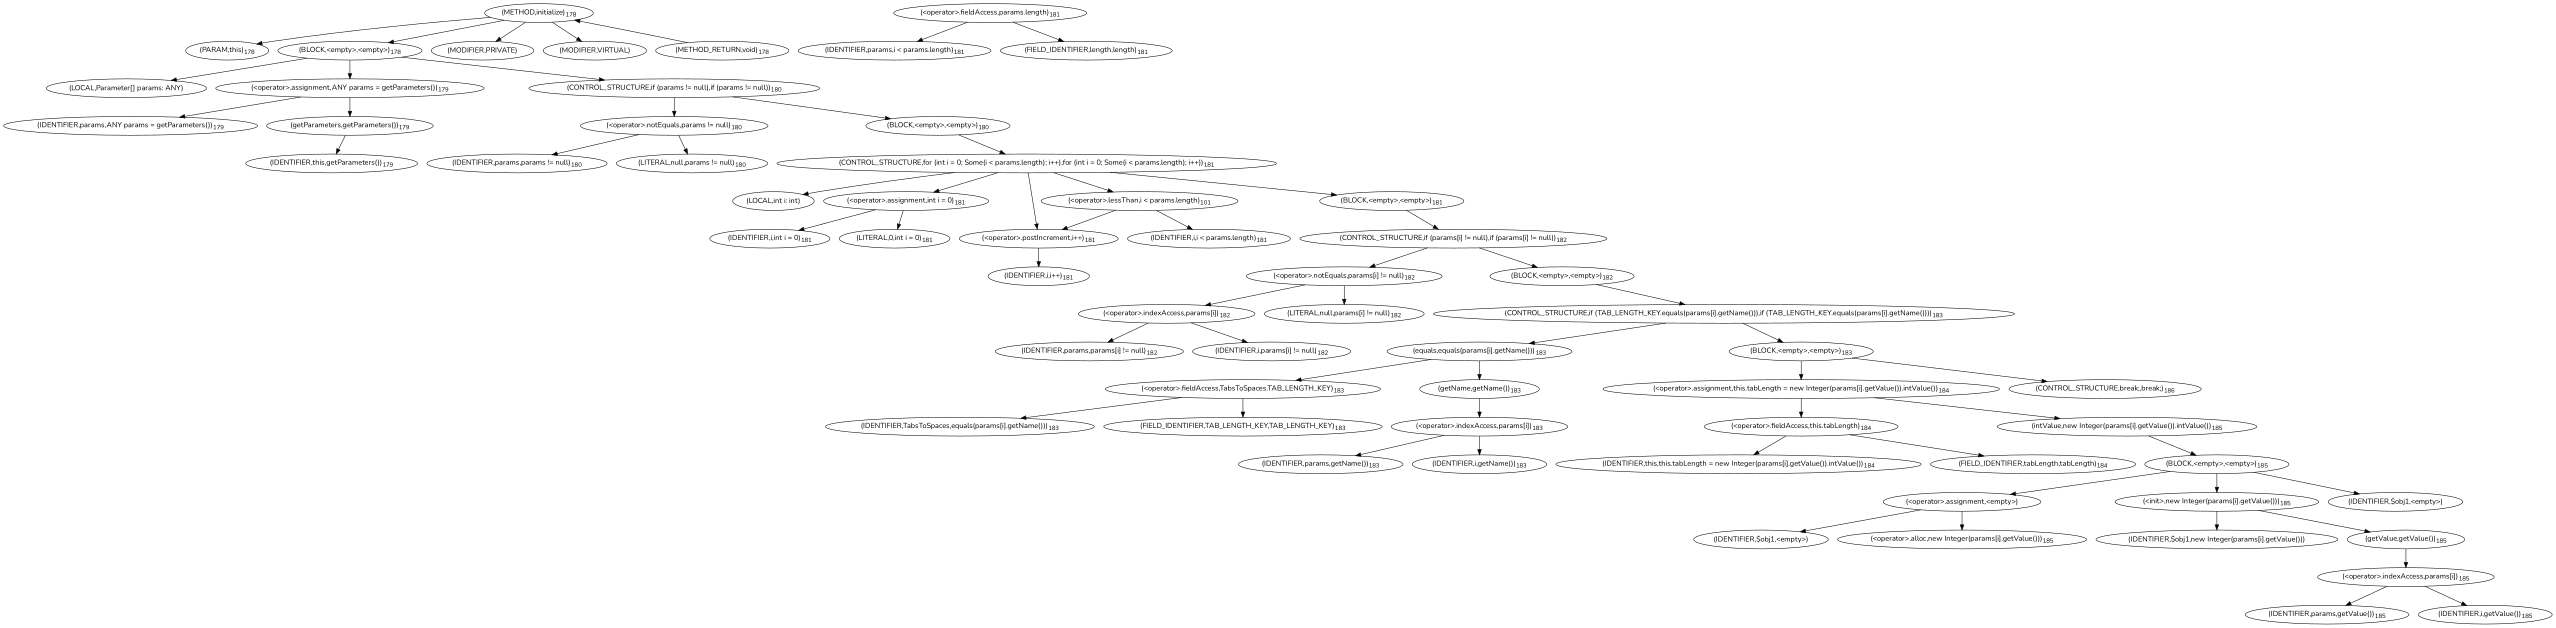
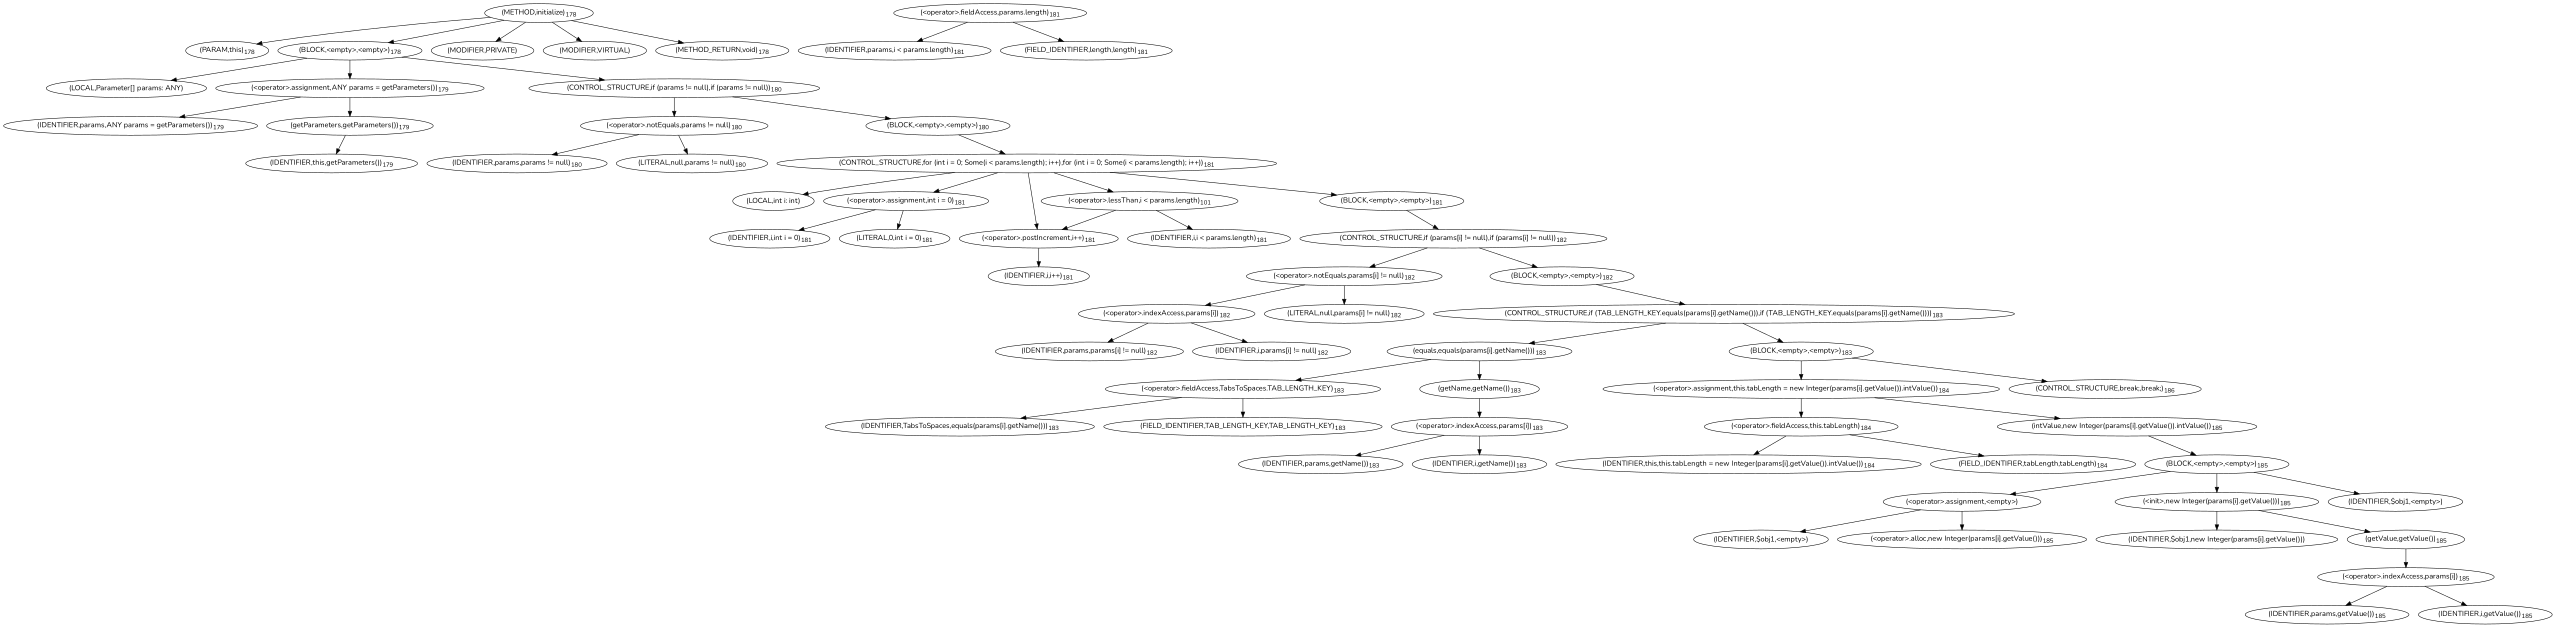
(634, 32) -> (625, 31)
